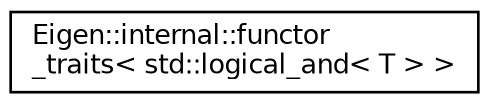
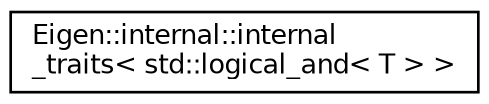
(245, 52) -> (245, 52)
